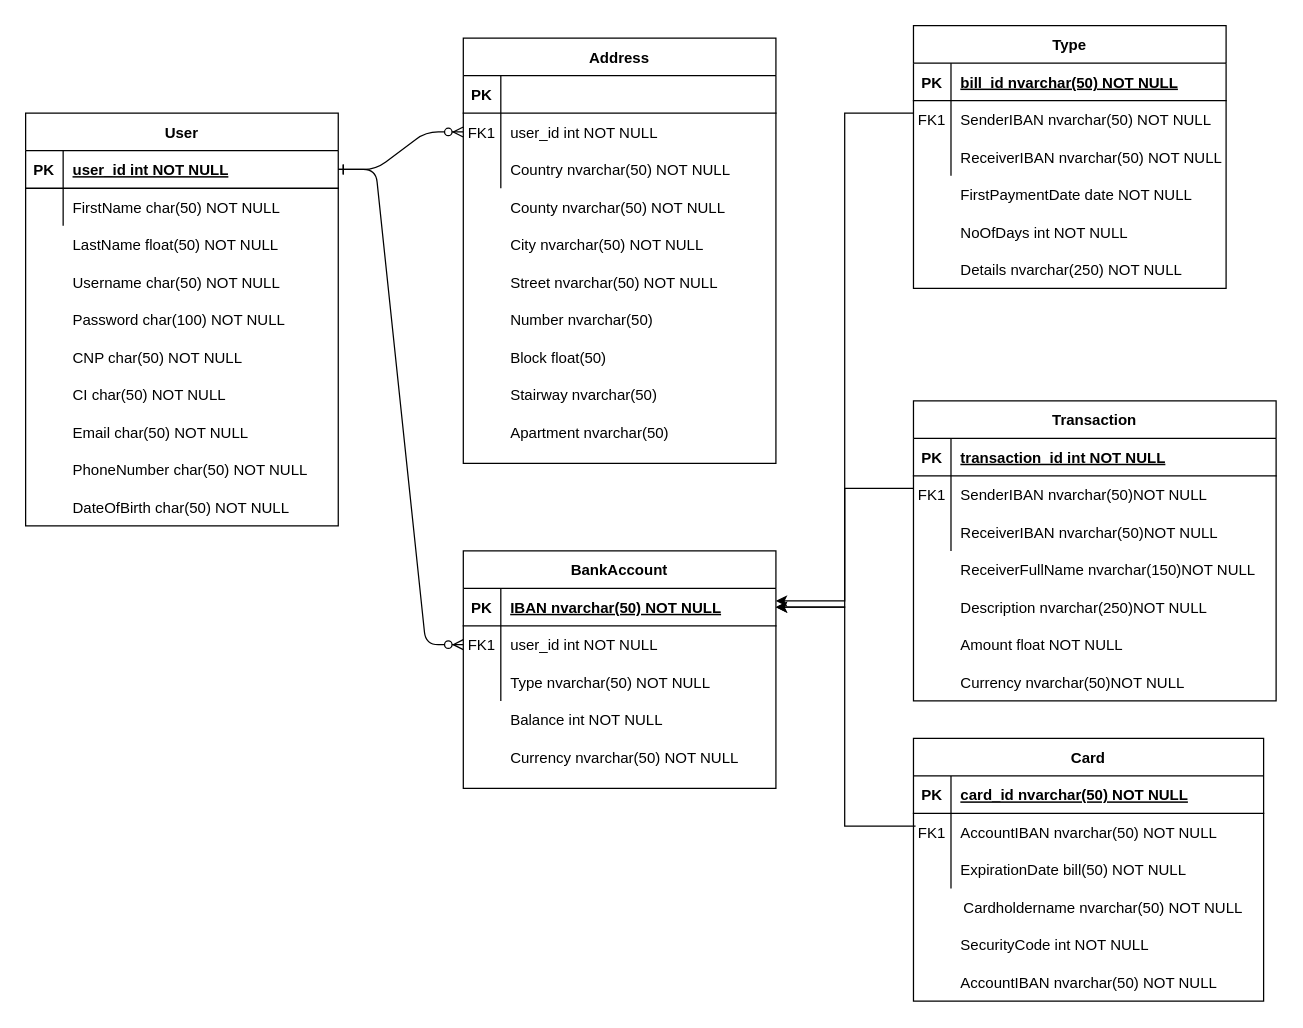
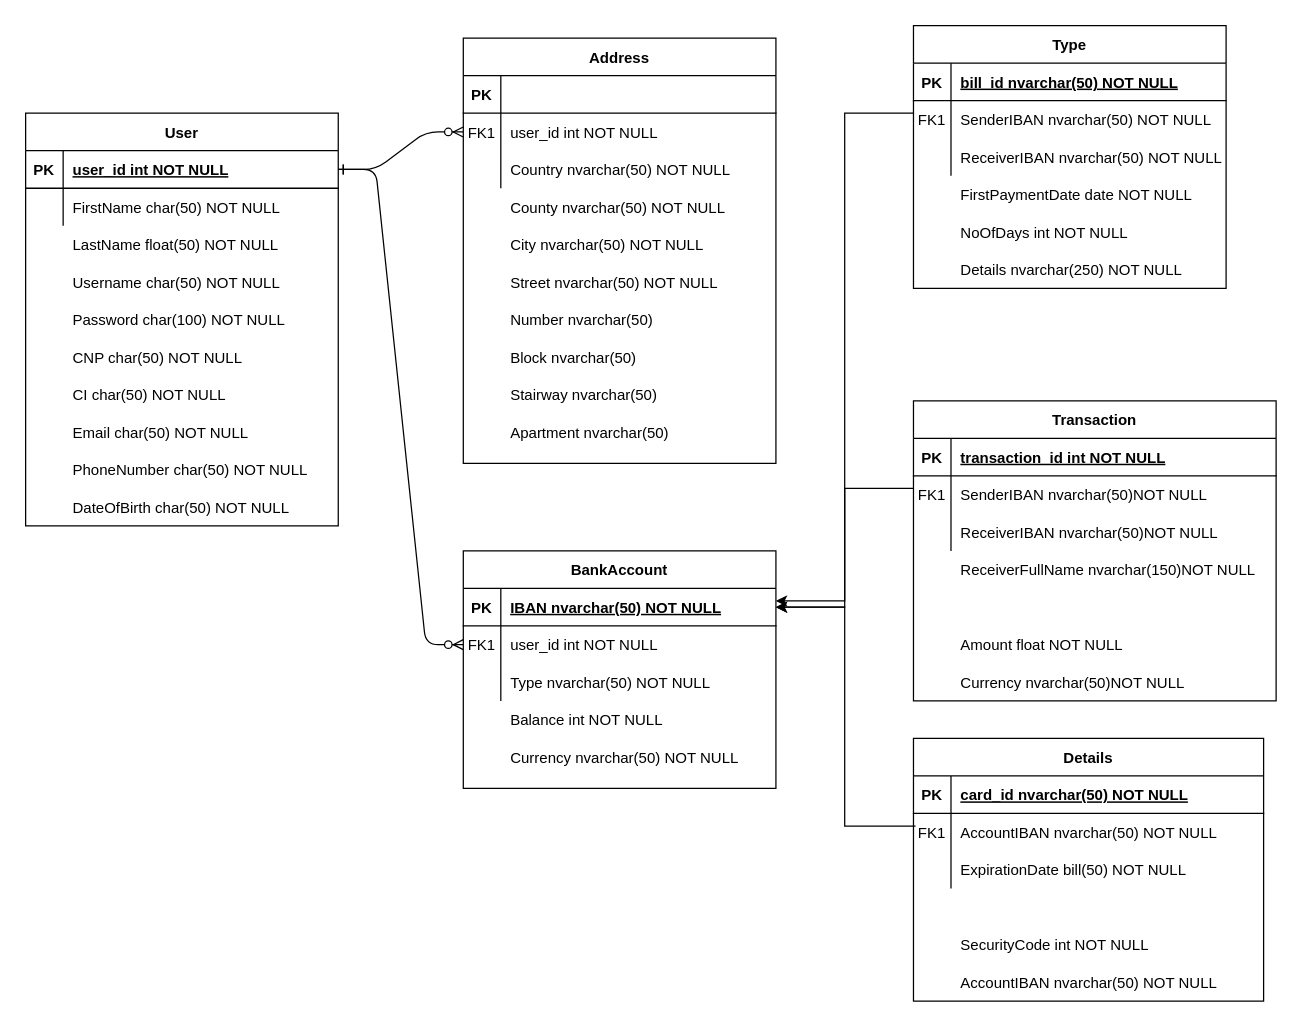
(567, 358) -> (582, 358)
(1088, 607) -> none
(1088, 758) -> (1088, 758)
(1102, 907) -> none
